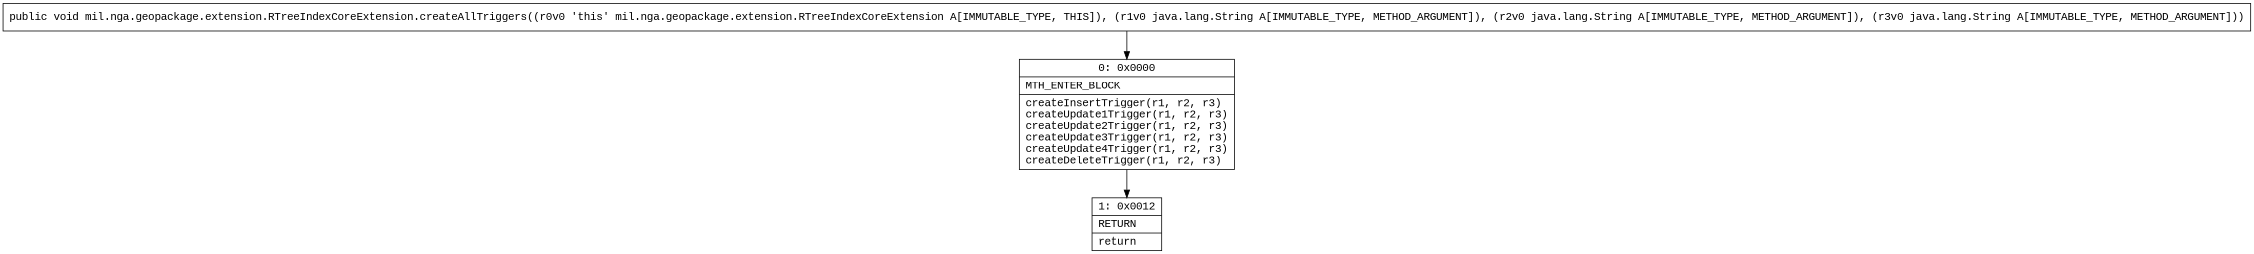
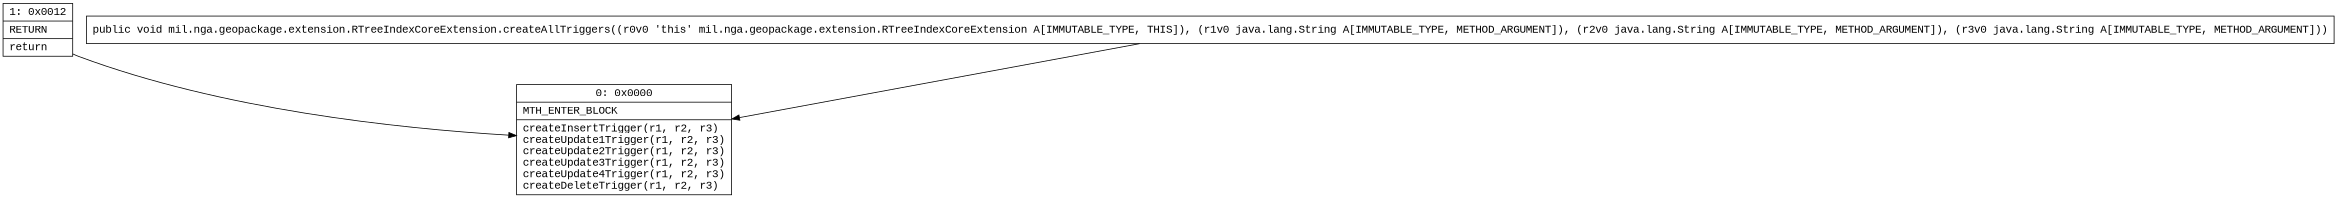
(1127, 180) -> (288, 110)
